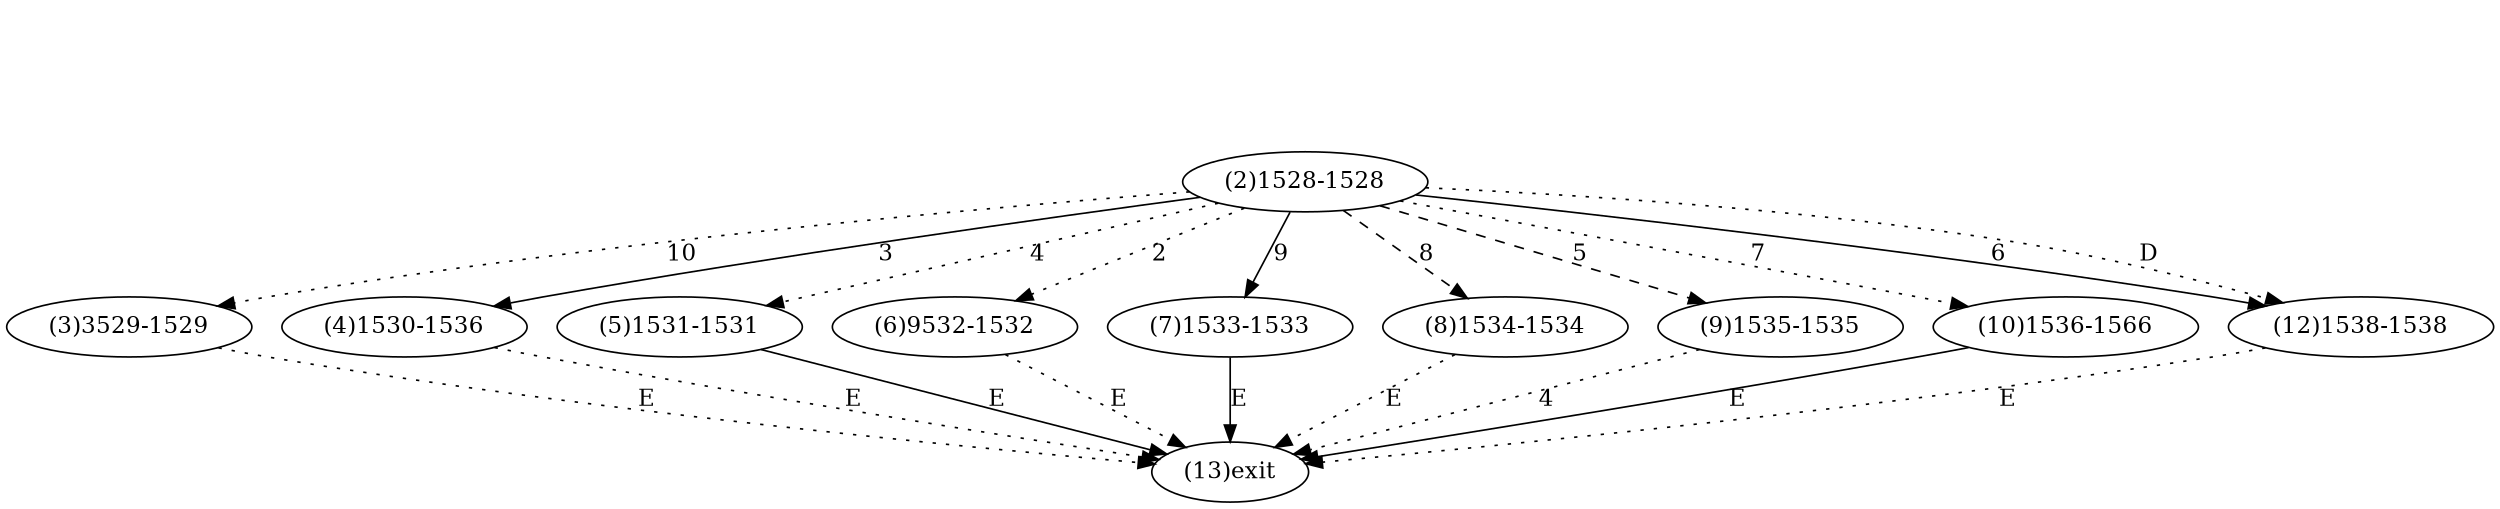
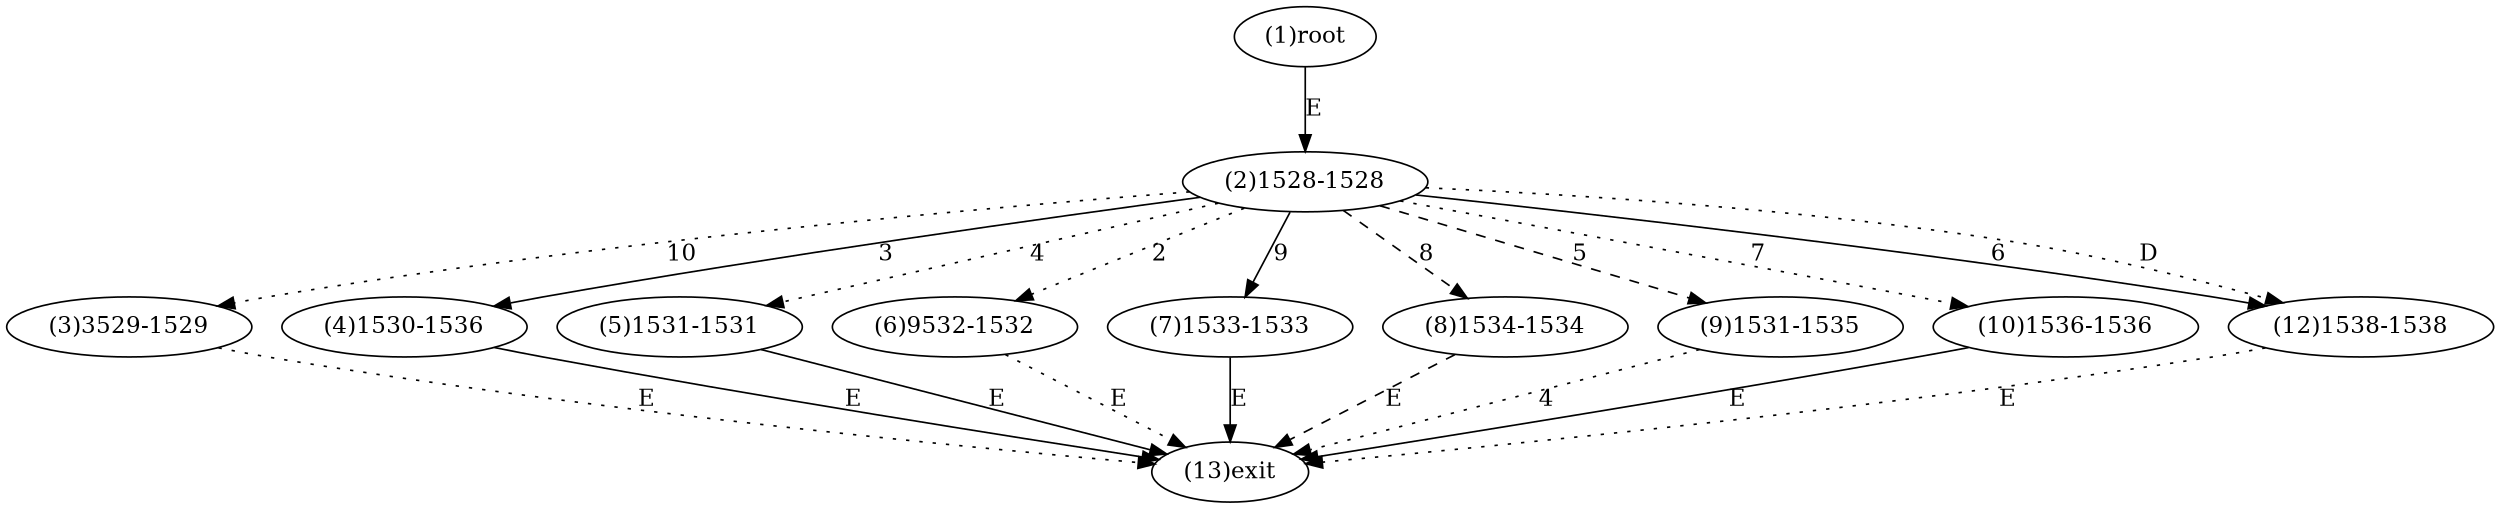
none -> (1305, 37)
(1781, 327) -> (1781, 327)
(2066, 327) -> (2066, 327)
(1373, 397) -> (1373, 397)
(818, 405) -> (818, 405)
